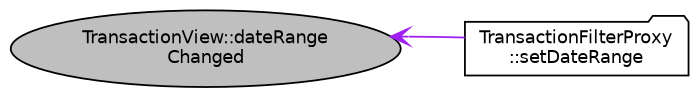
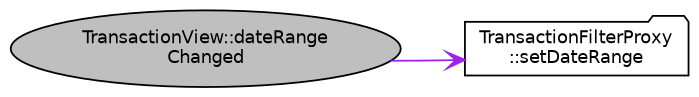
(437, 37) -> (419, 61)
